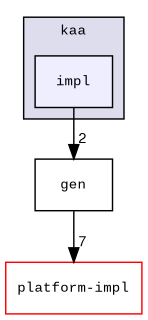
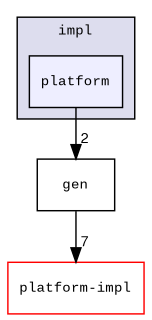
(74, 31) -> (76, 31)
(74, 82) -> (76, 82)
